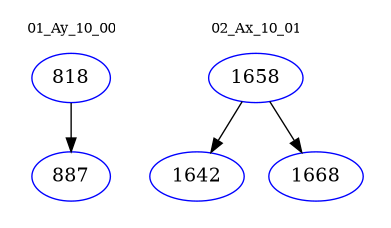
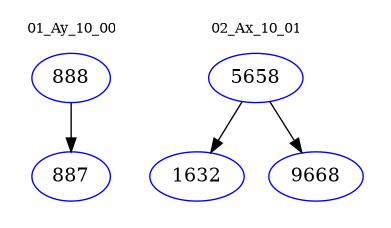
(71, 78) -> (71, 78)
(256, 78) -> (256, 78)
(197, 176) -> (197, 176)
(316, 176) -> (316, 176)
